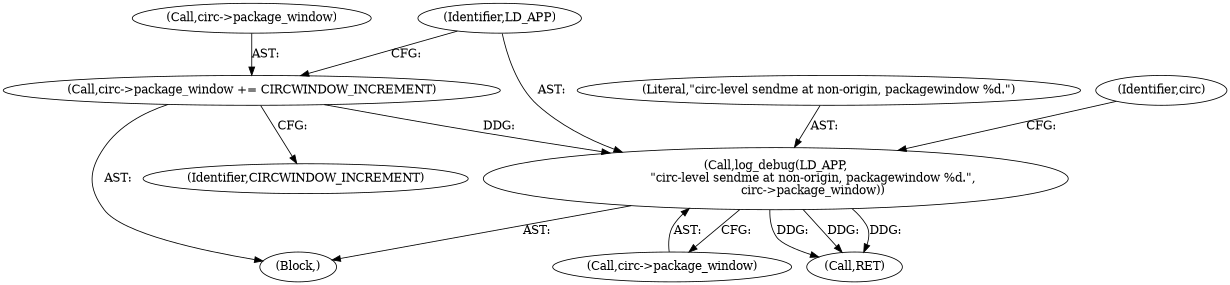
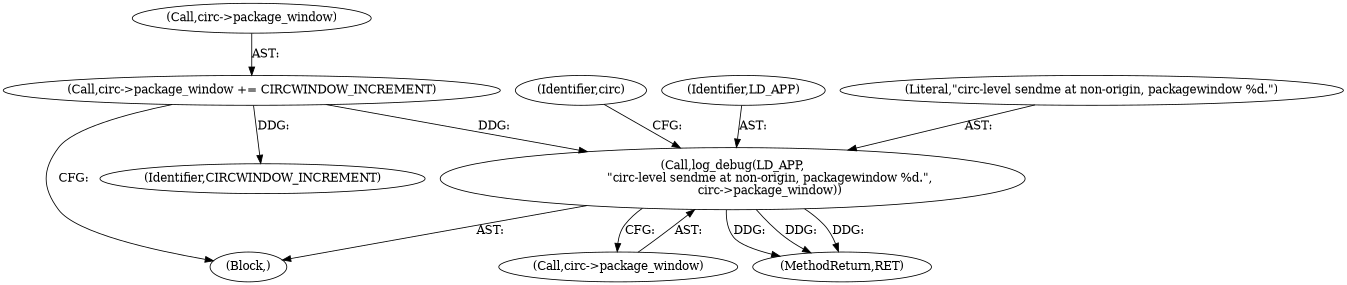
(383, 52) -> none
(294, 126) -> (275, 126)
(120, 179) -> (76, 179)
(855, 267) -> (842, 267)
